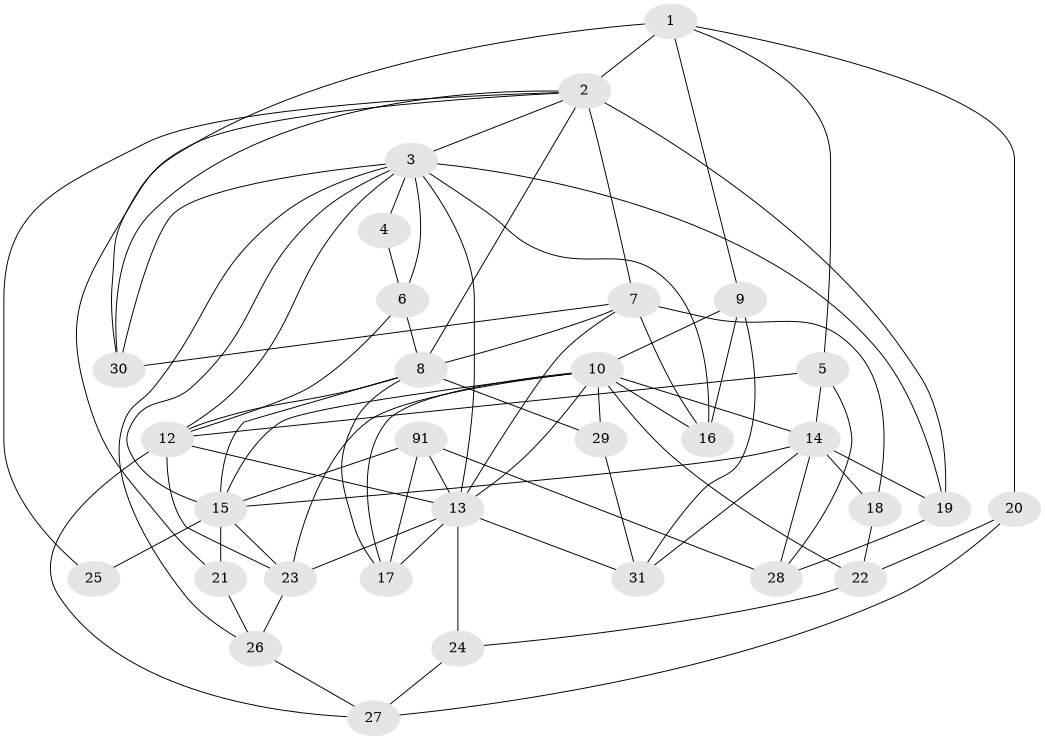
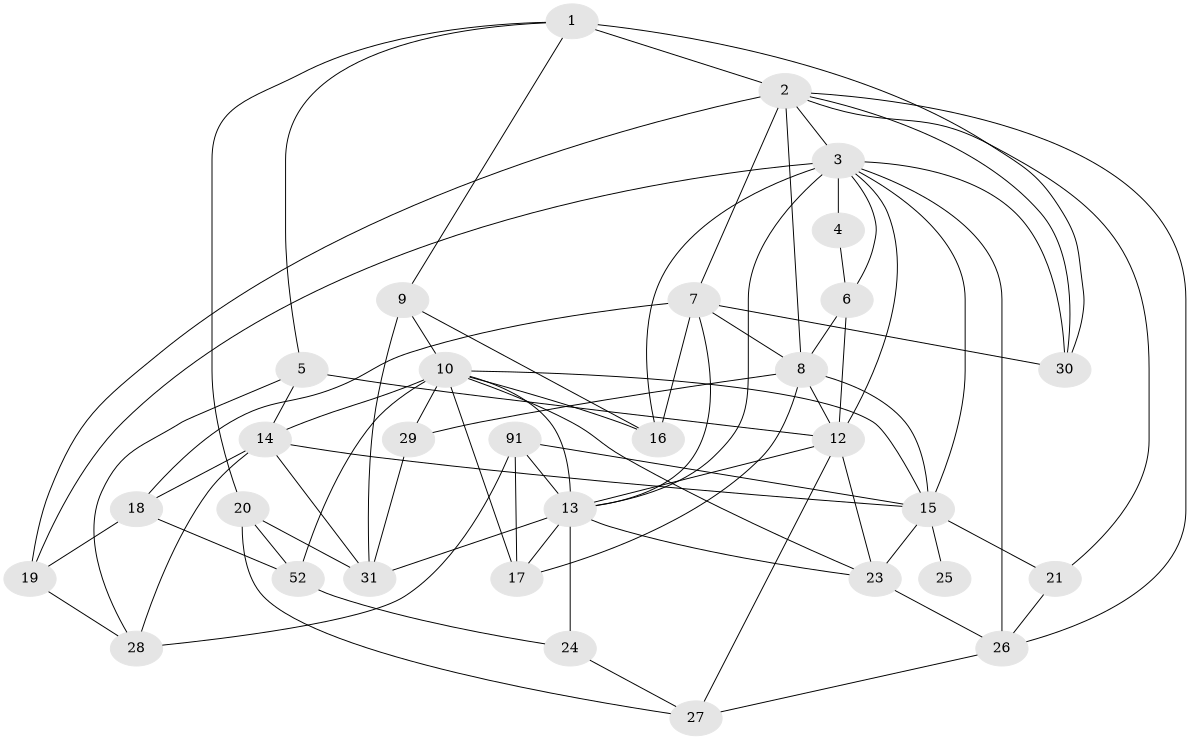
(101, 166) -> (1182, 283)
(875, 472) -> (83, 544)
none -> (302, 542)
(861, 579) -> (298, 579)
